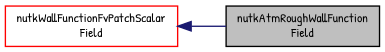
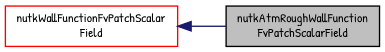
(303, 26) -> (303, 26)
